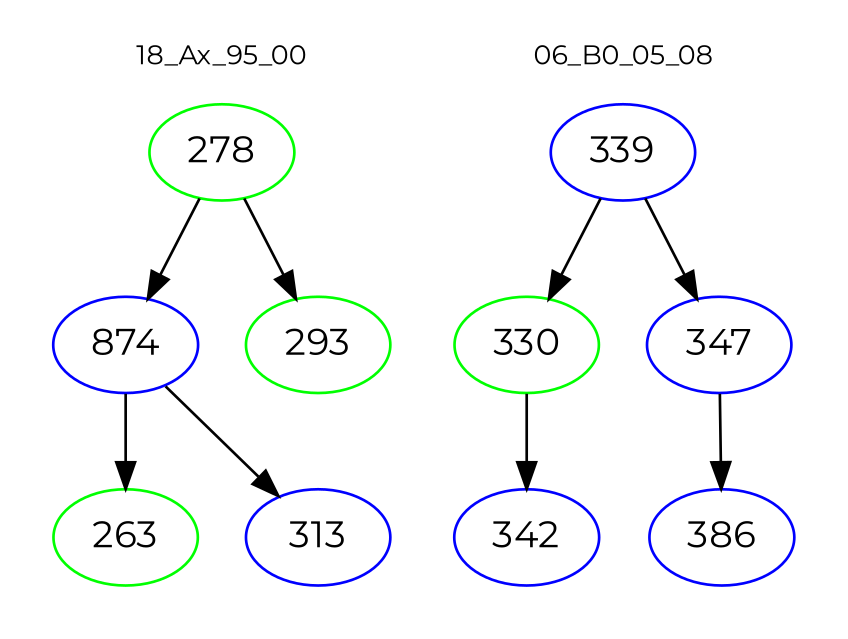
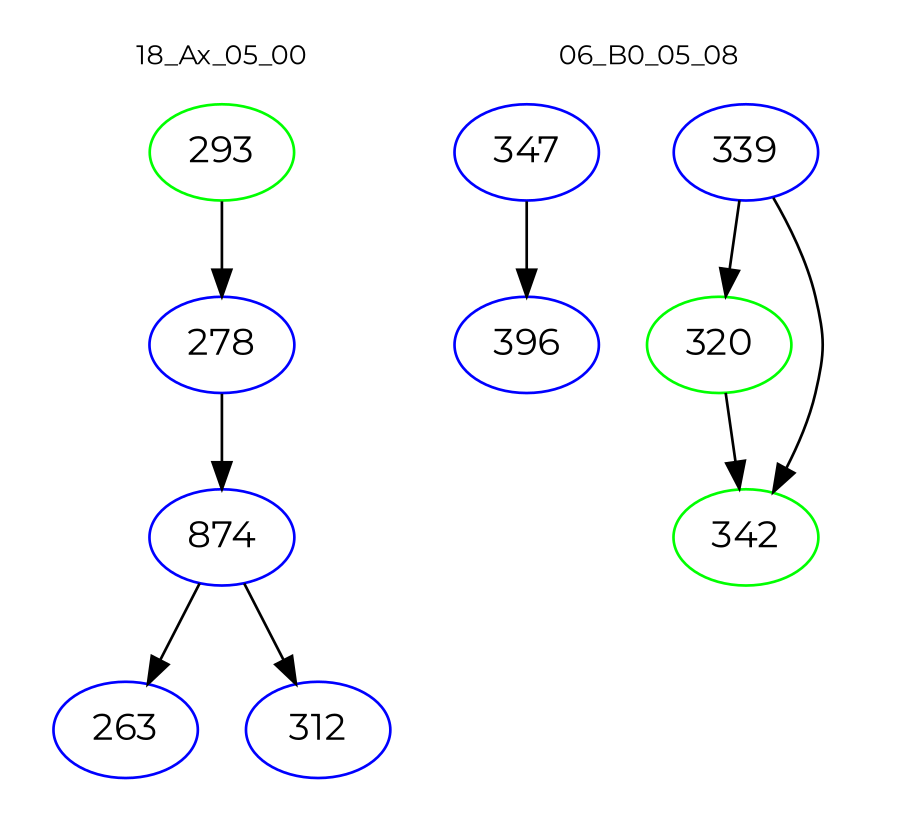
(222, 57) -> (222, 57)
(222, 152) -> (222, 345)
(264, 237) -> (222, 236)
(665, 237) -> (822, 331)
(527, 345) -> (719, 345)
(126, 537) -> (126, 730)
(318, 537) -> (318, 730)
(527, 537) -> (746, 537)
(722, 537) -> (527, 345)
